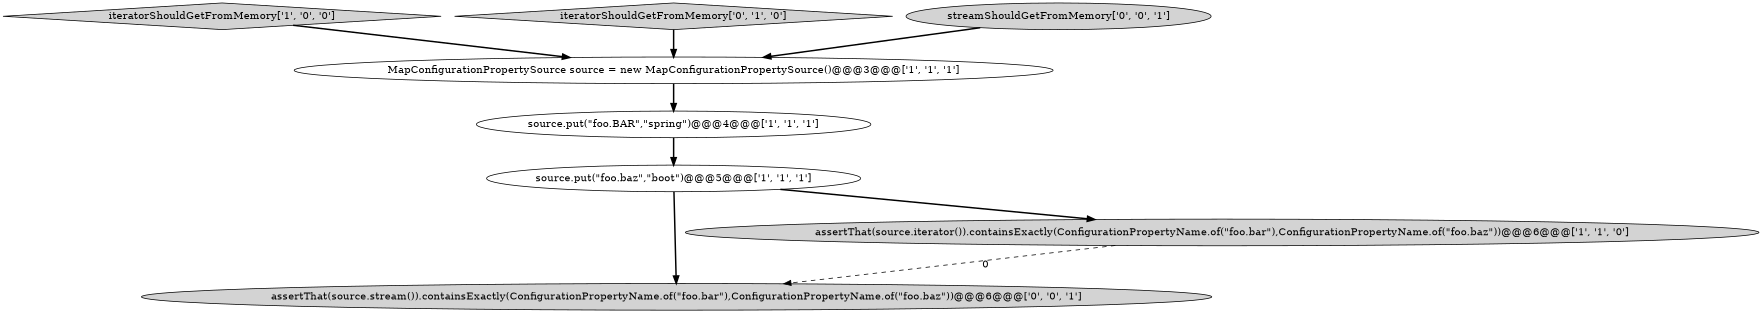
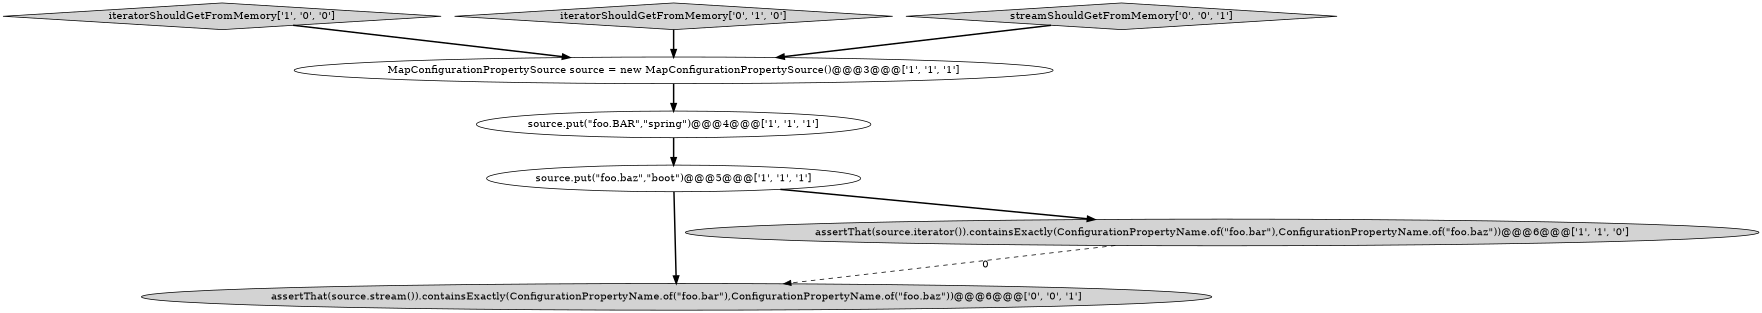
(1059, 16) -> (1122, 16)
